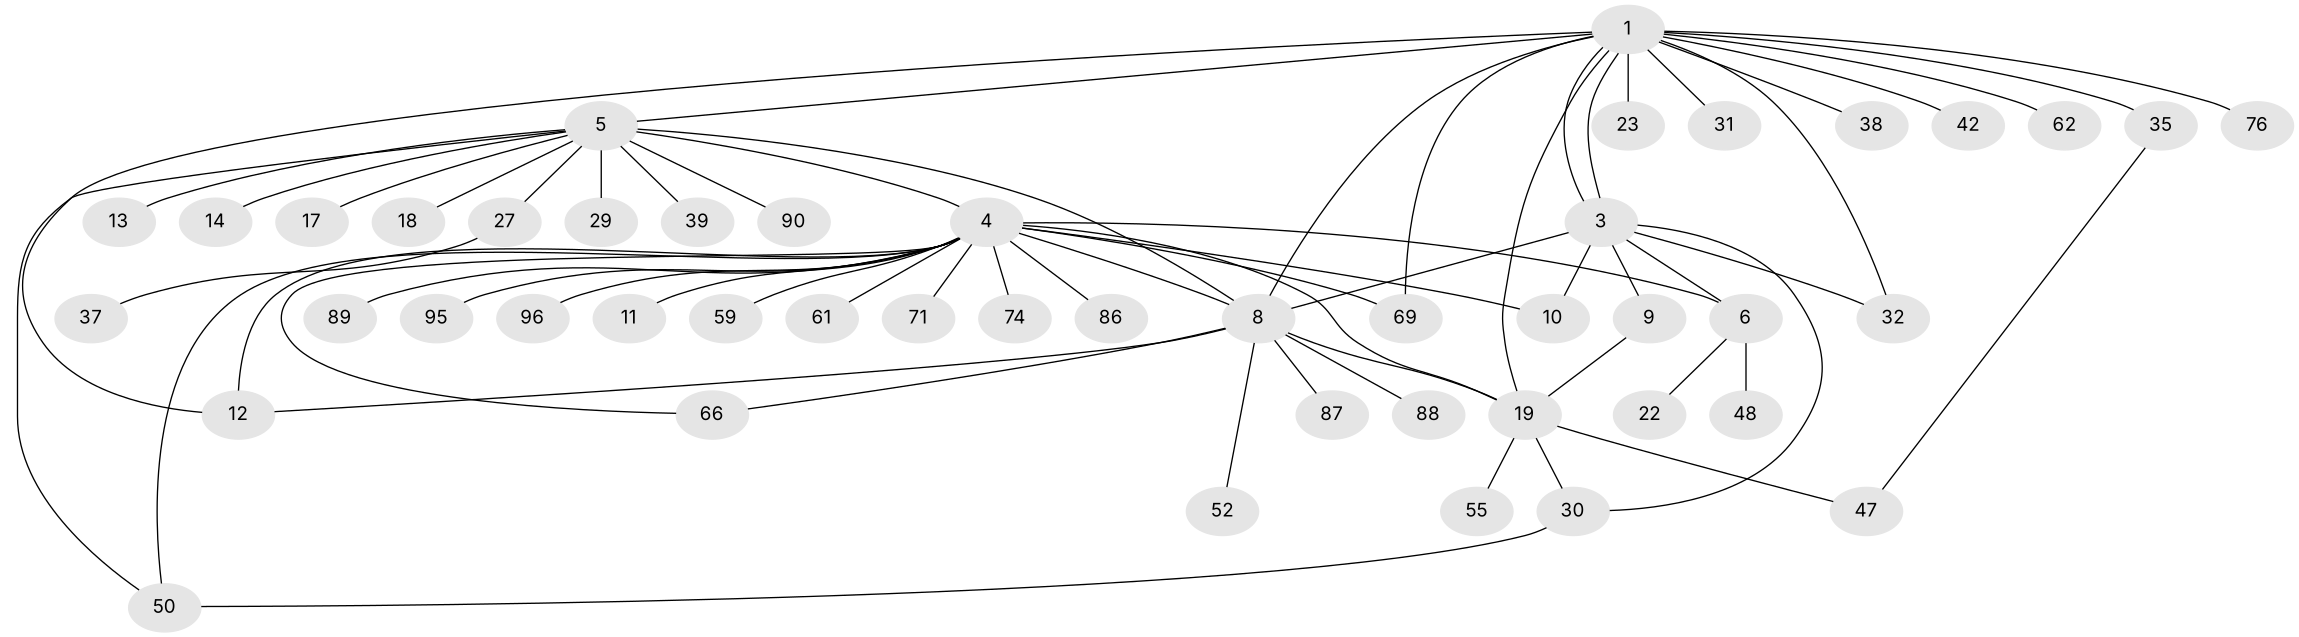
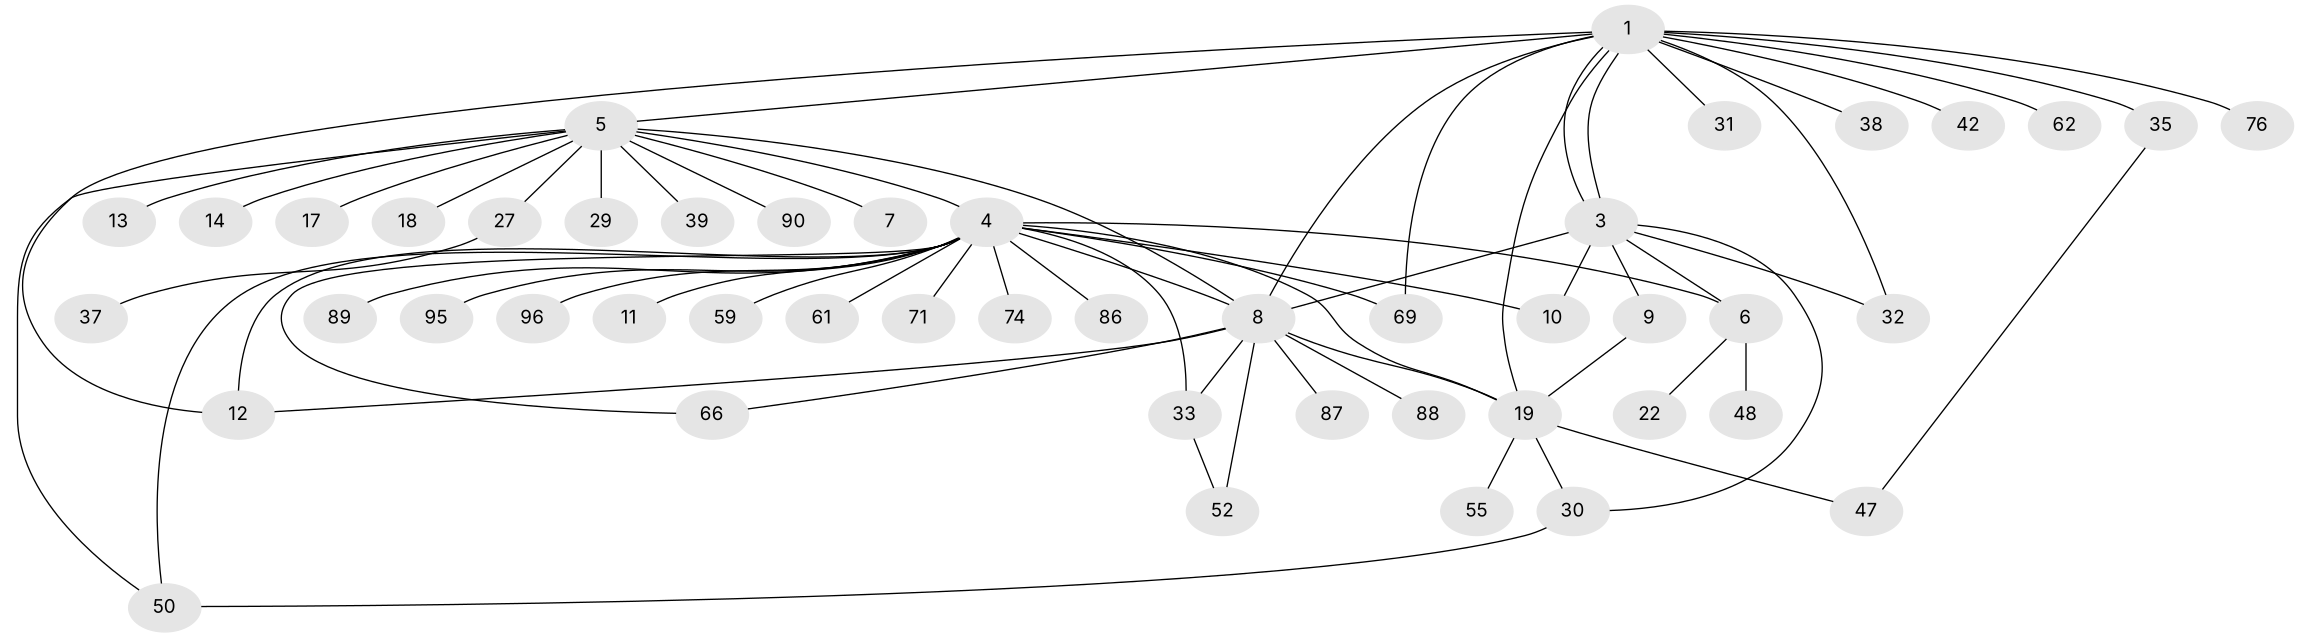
(1628, 126) -> none
none -> (890, 222)
none -> (1185, 415)
